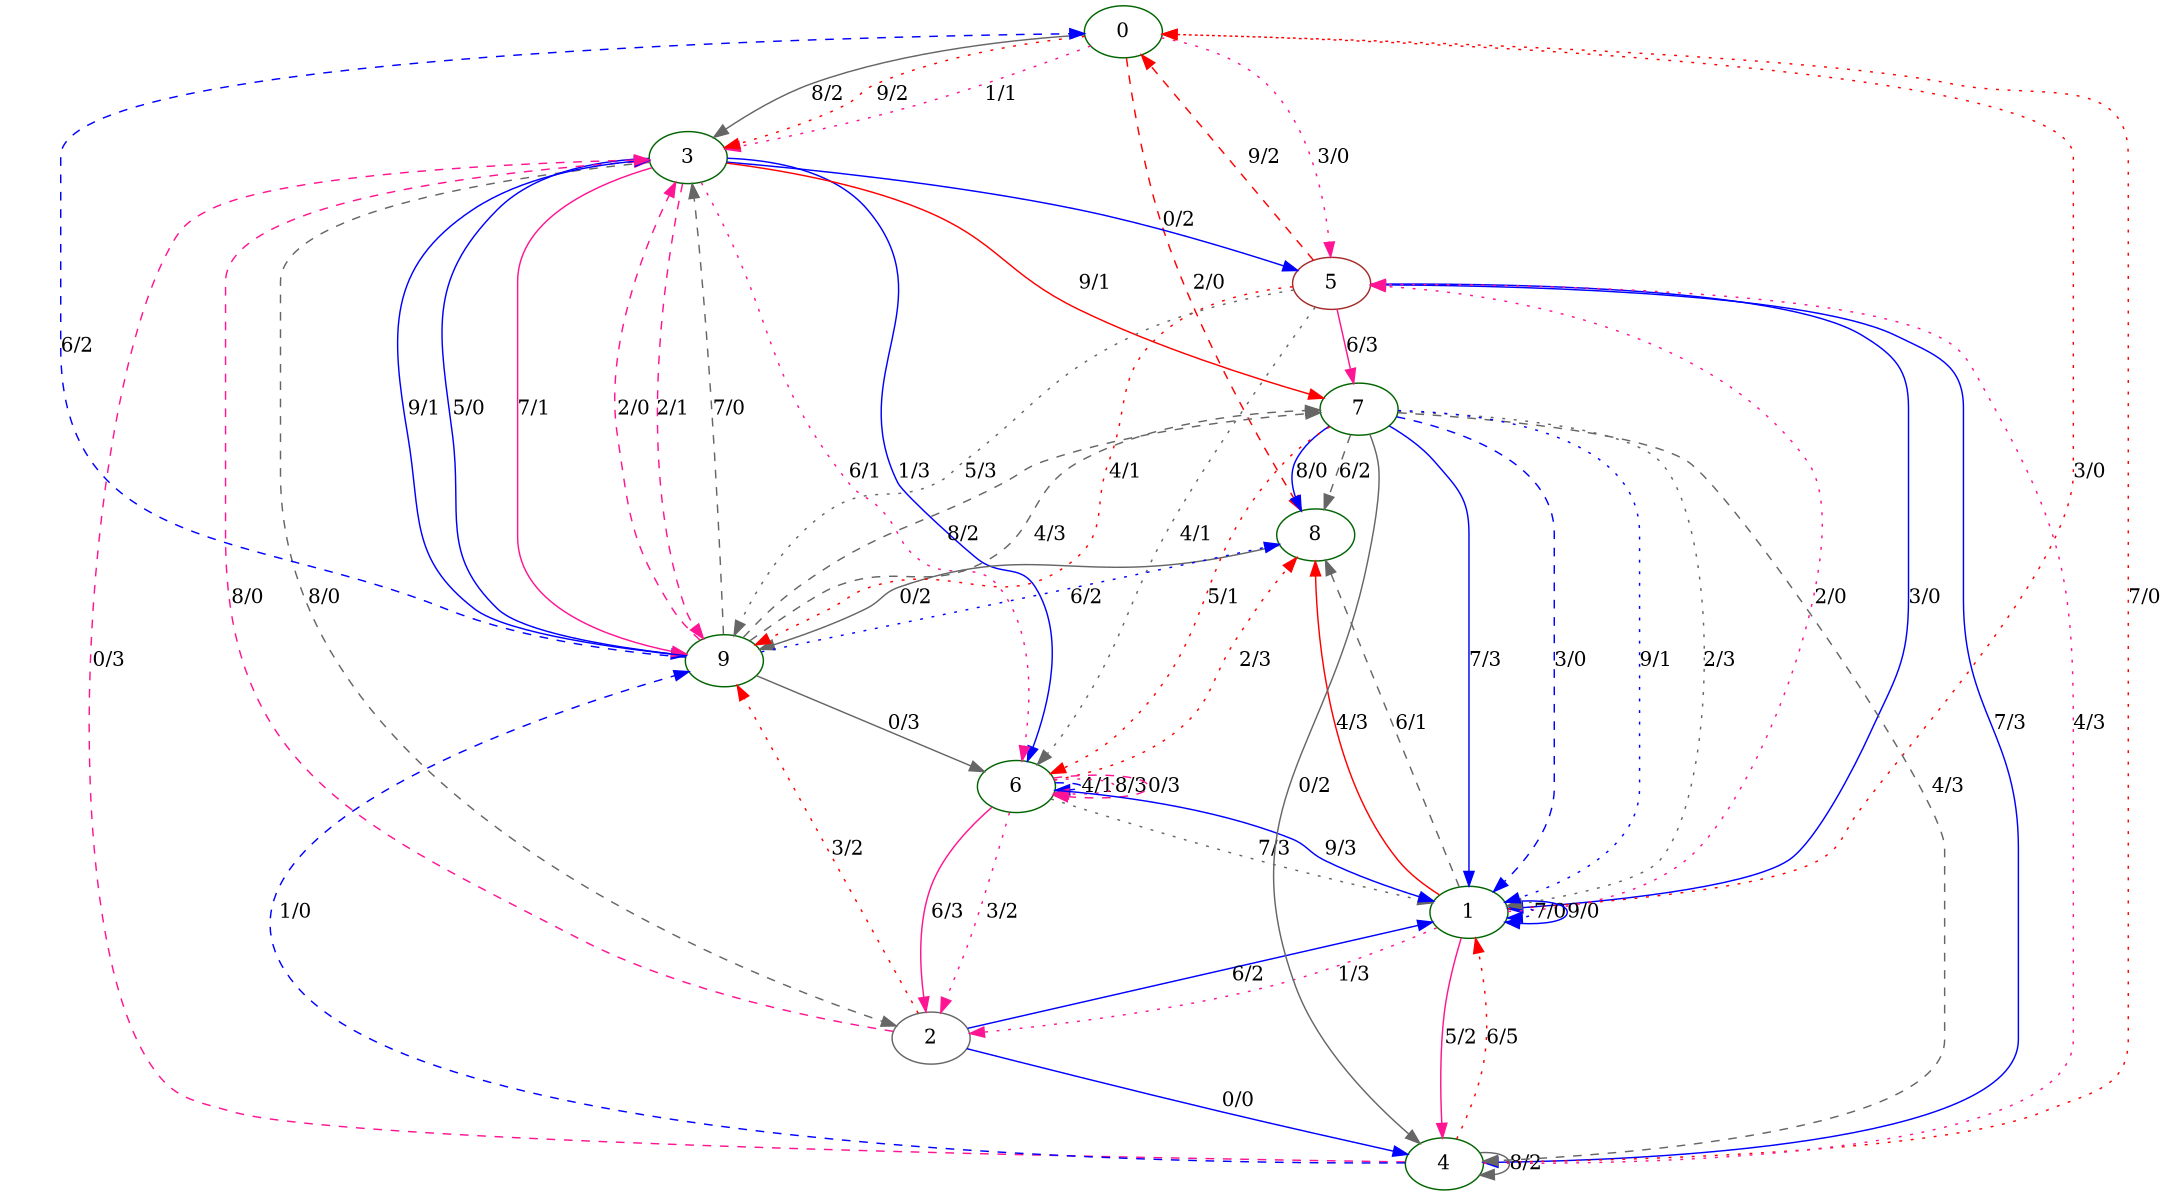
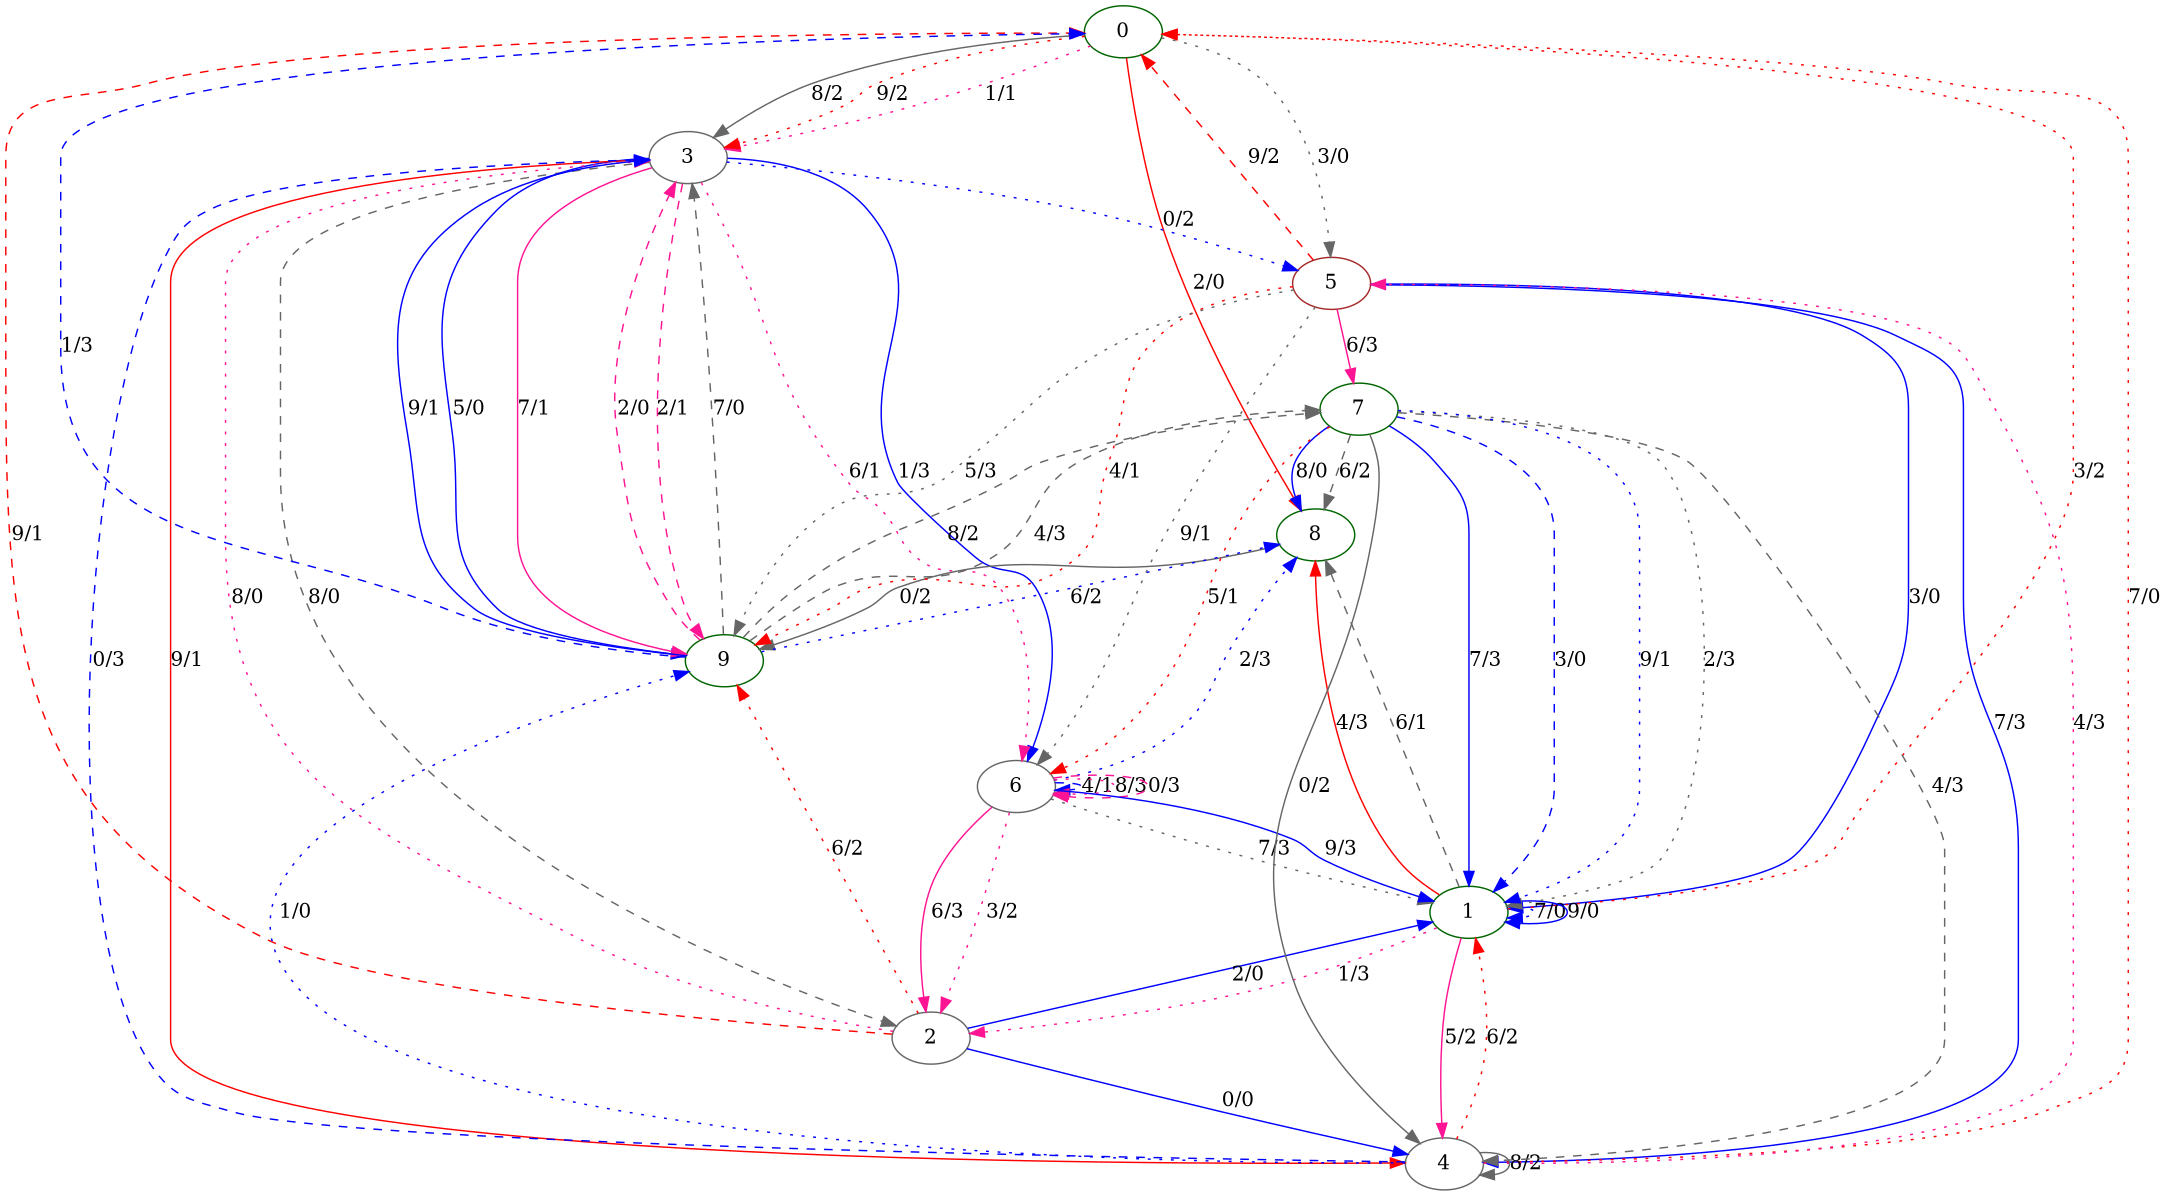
(1285, 106) -> (1285, 106)
(688, 158) -> (688, 158)
(1009, 197) -> (1009, 197)
(1019, 272) -> (171, 1025)
(1185, 287) -> (1185, 287)
(77, 346) -> (77, 346)
none -> (6, 366)
(2090, 472) -> (2090, 472)
(1196, 535) -> (1196, 535)
(1821, 535) -> none
(238, 638) -> (238, 638)
(1199, 708) -> (1199, 708)
(864, 721) -> none
(1016, 787) -> (1016, 787)
(848, 849) -> (848, 849)
(1248, 975) -> (1248, 975)
(1503, 1038) -> (1503, 1038)
(141, 1042) -> (141, 1042)
(559, 1097) -> (559, 1097)
(1444, 1164) -> (1444, 1164)
